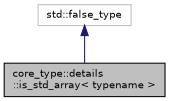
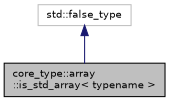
(85, 80) -> (85, 80)
